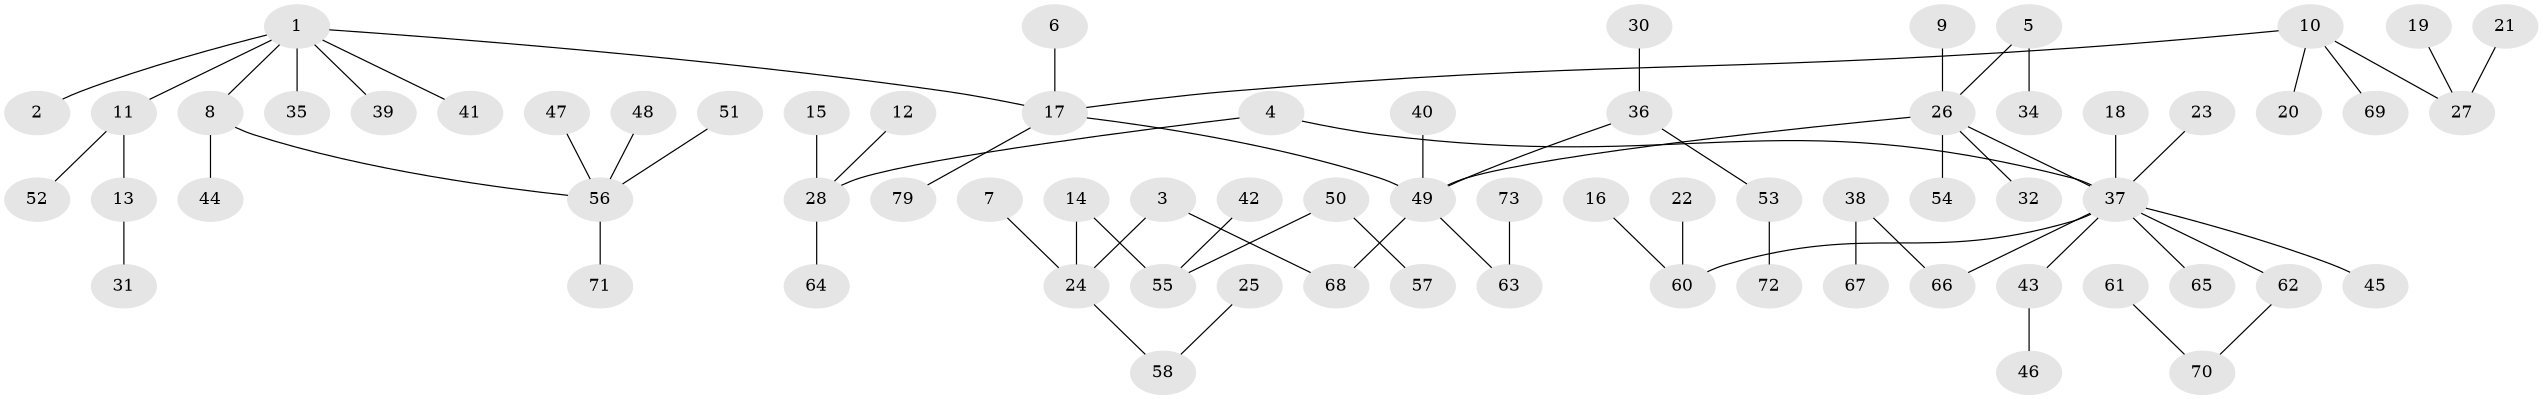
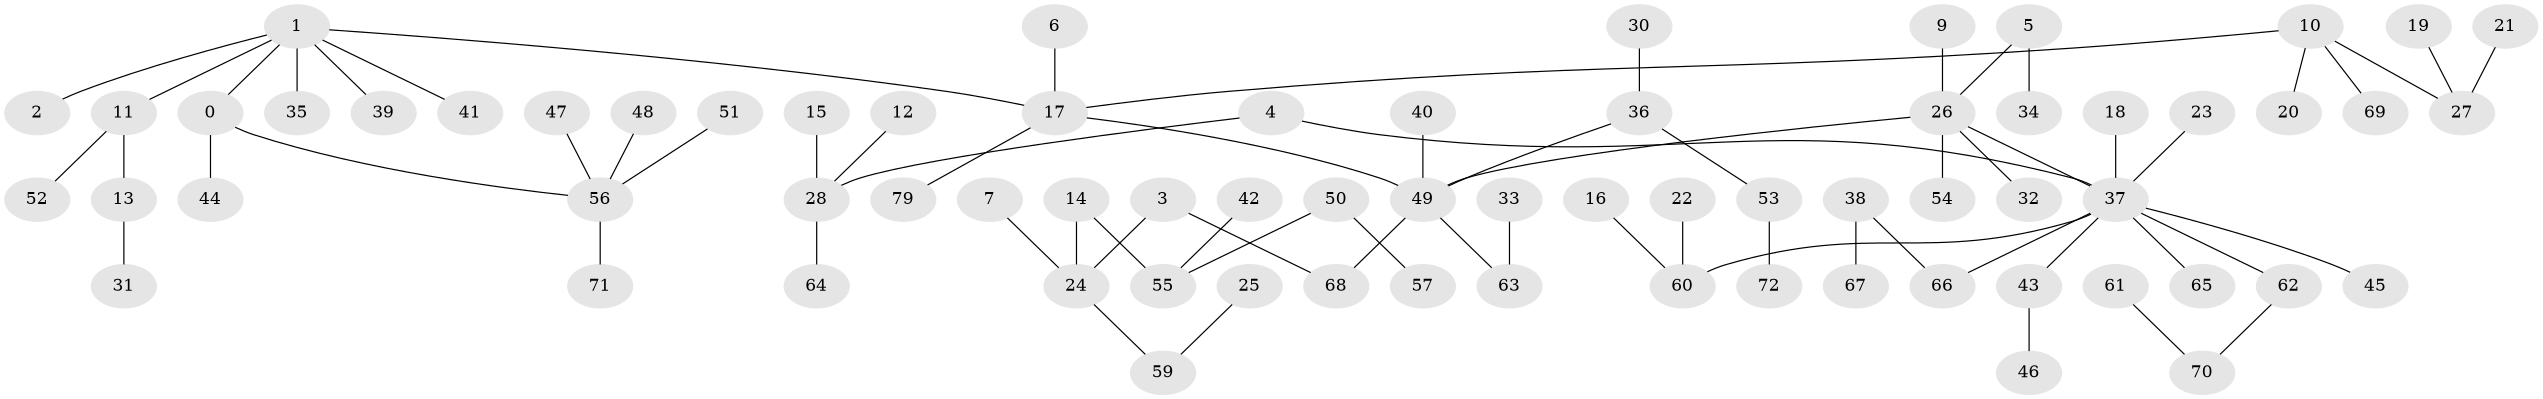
(210, 113) -> (210, 113)
(1509, 200) -> (1509, 200)
(1163, 373) -> (1163, 373)
